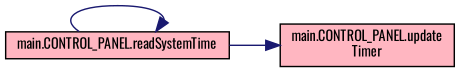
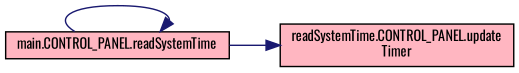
(367, 45) -> (397, 45)
